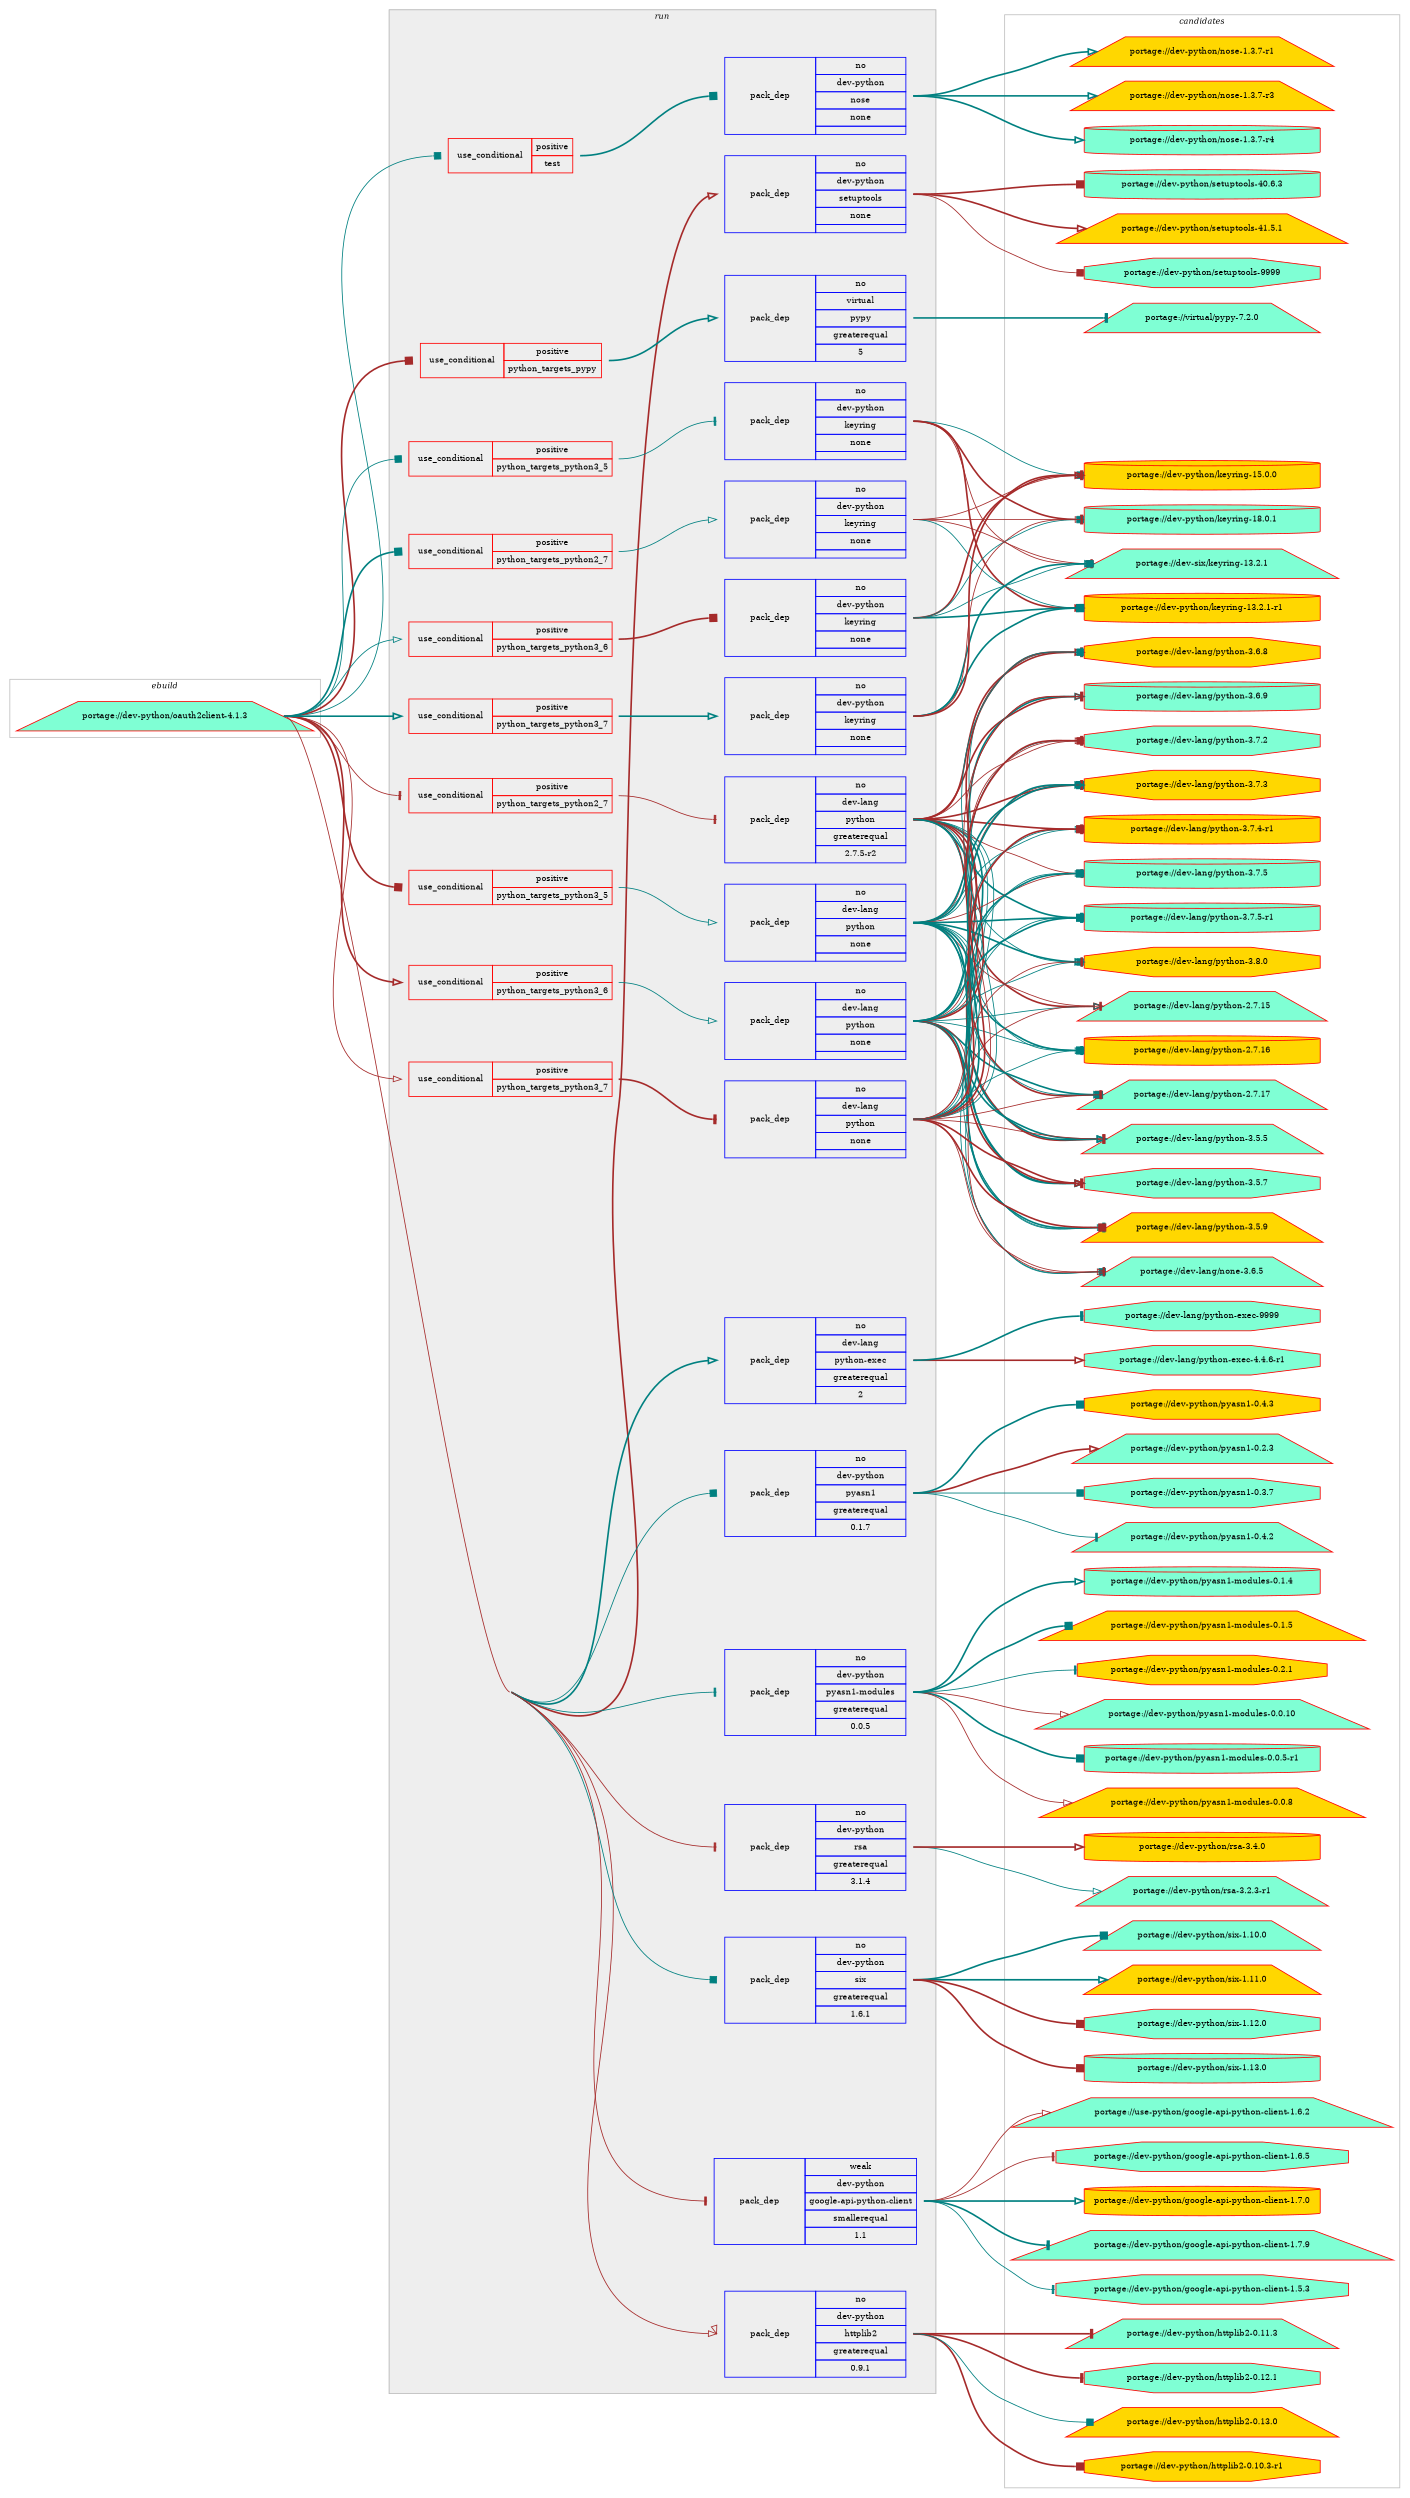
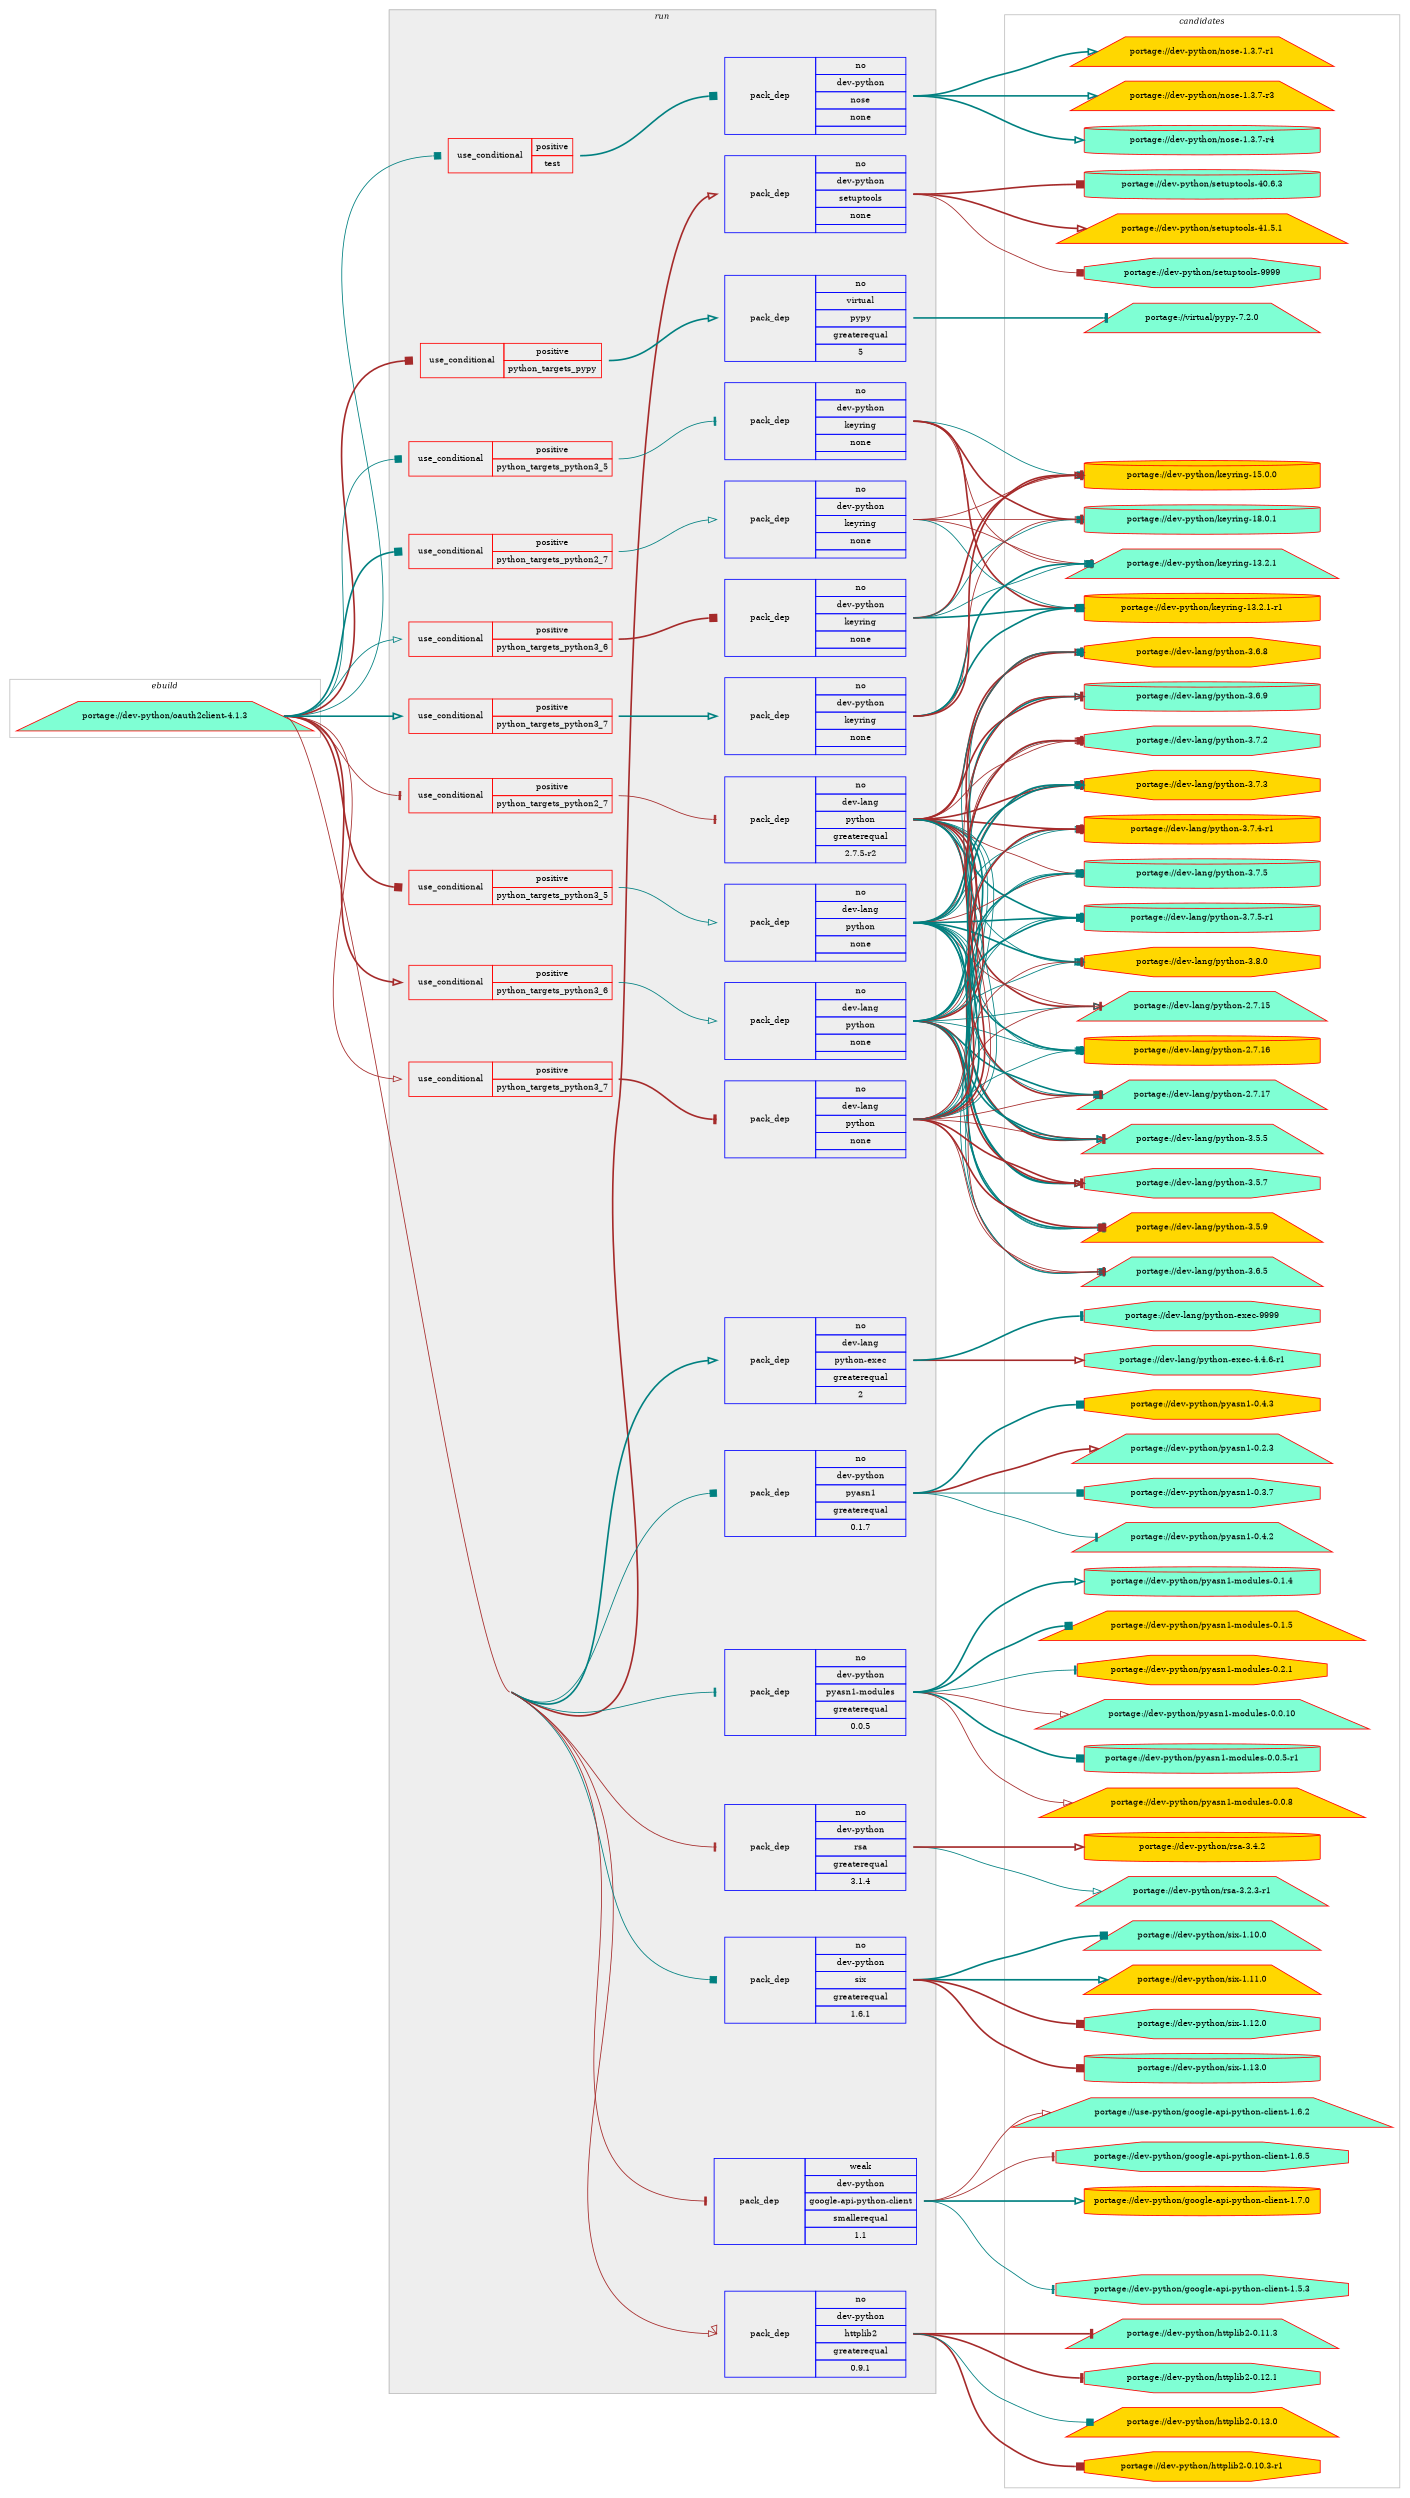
(1202, 564) -> (1202, 564)
(1202, 1272) -> (1202, 1272)
(1202, 1847) -> (1202, 1847)
(1202, 2245) -> none
